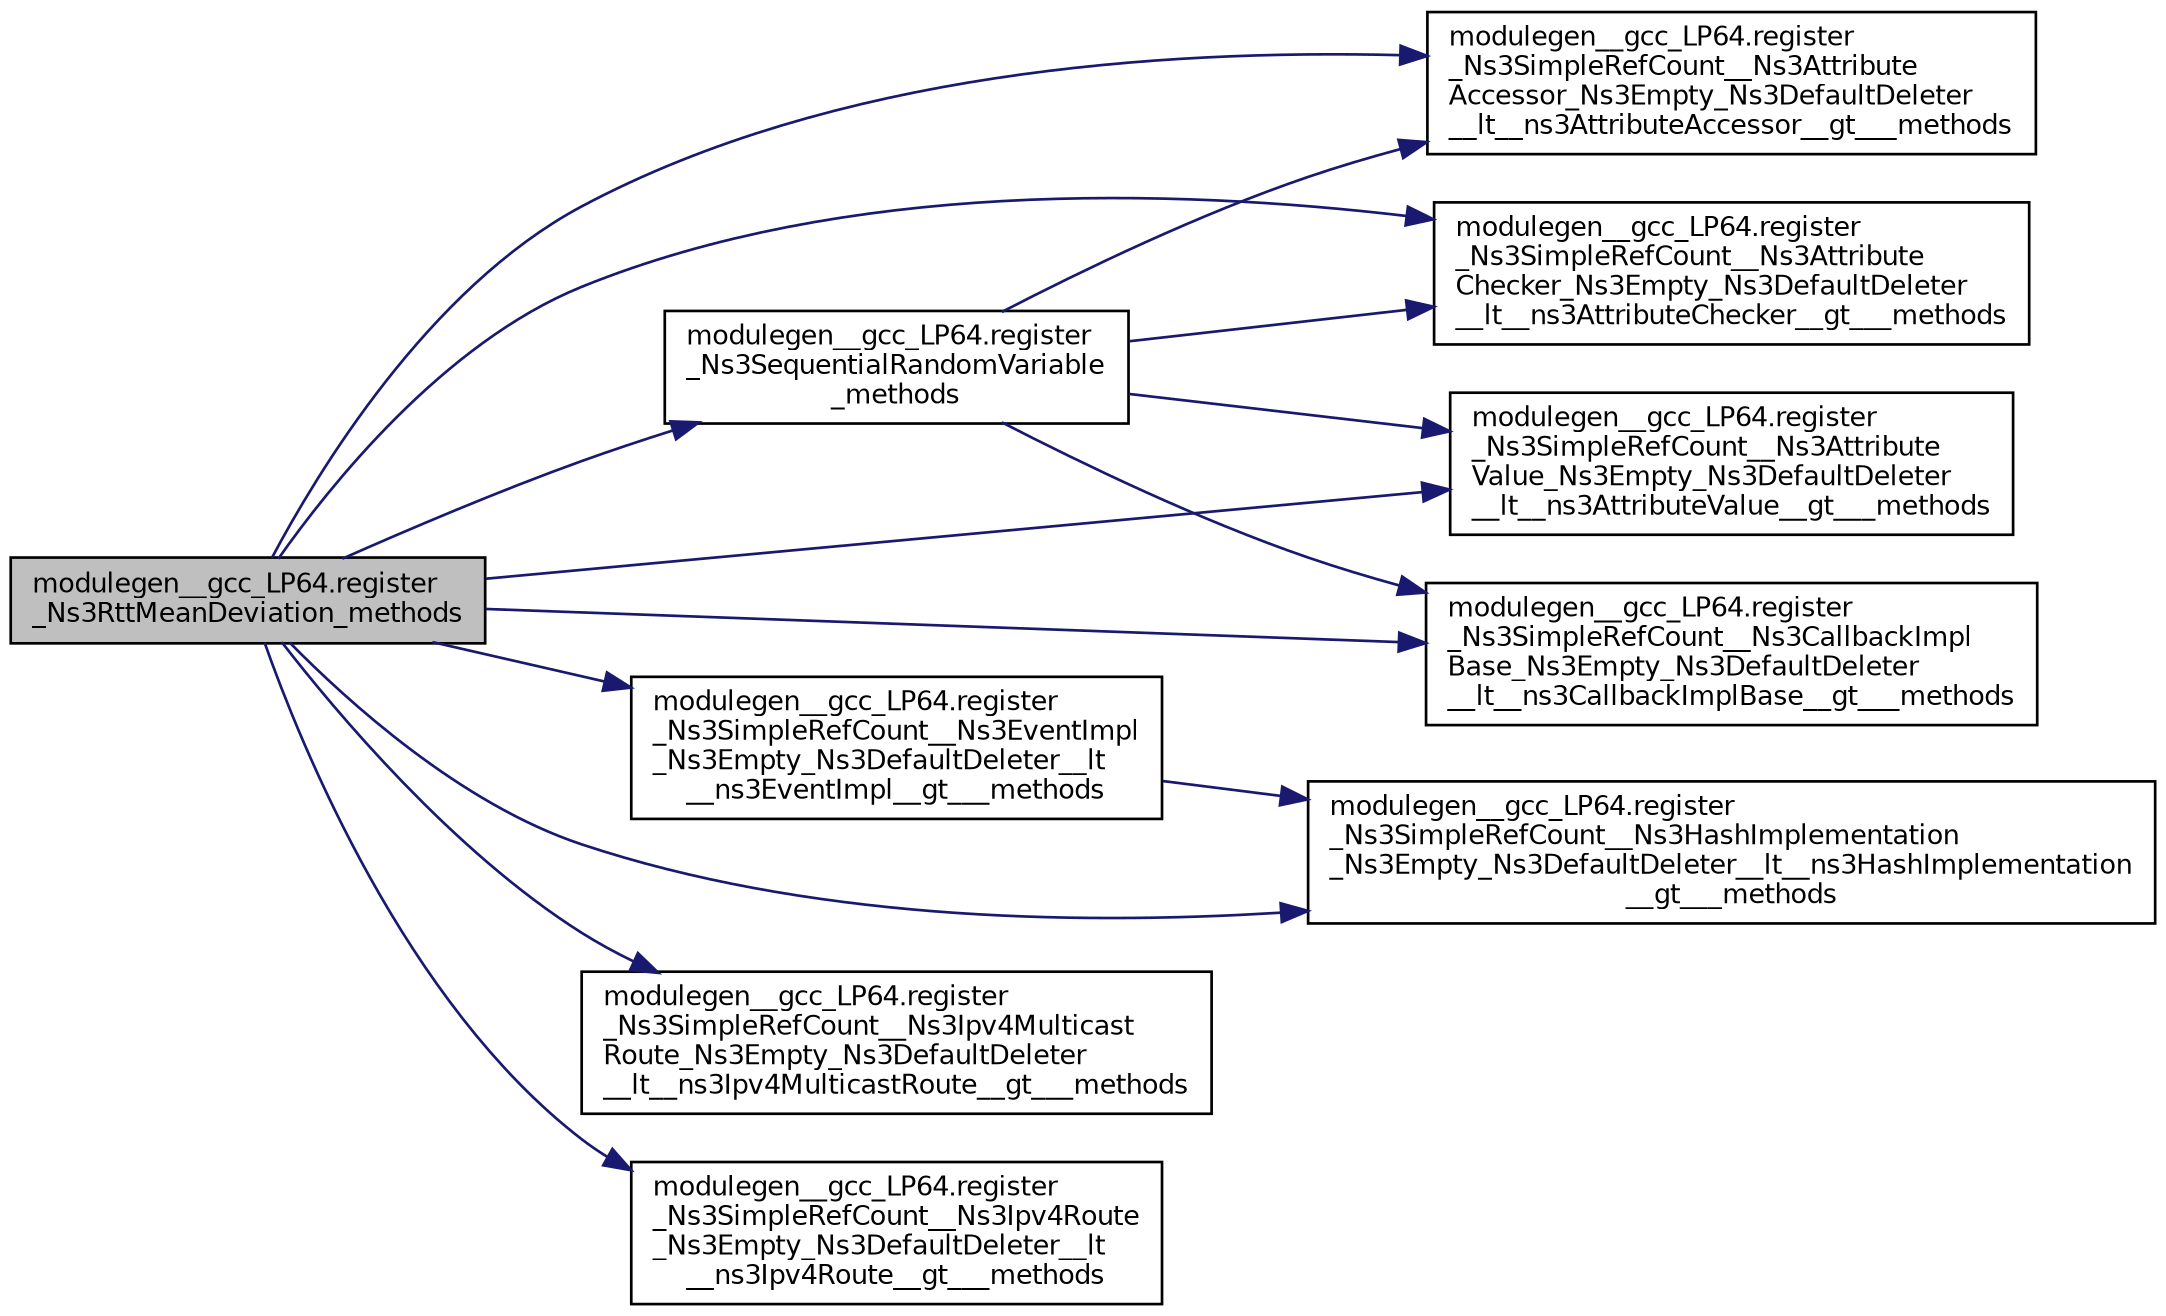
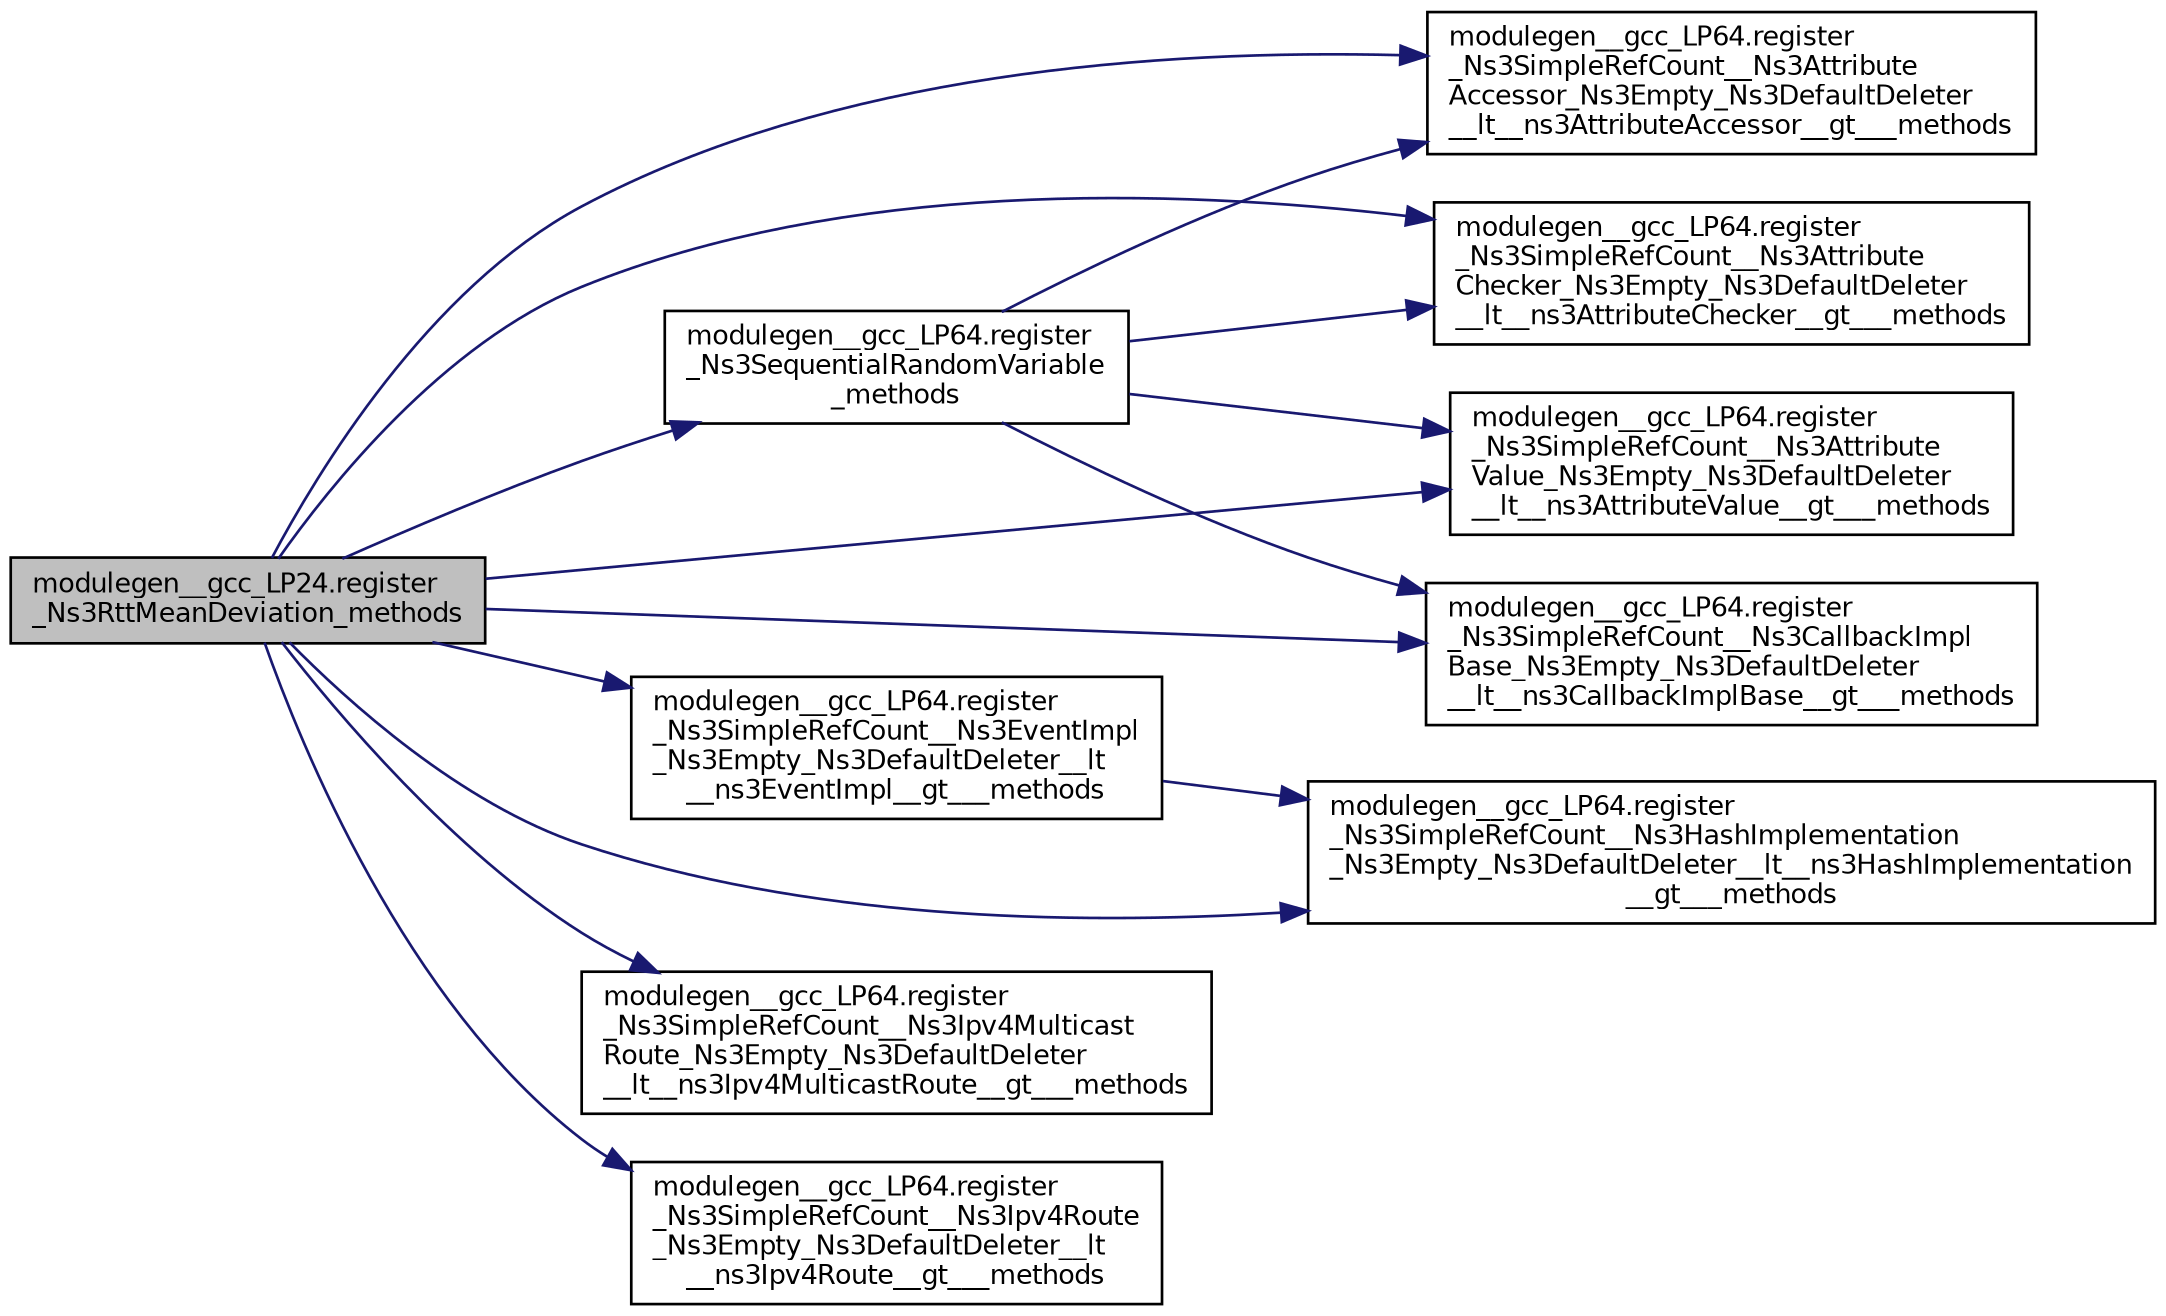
(248, 600) -> (248, 600)
